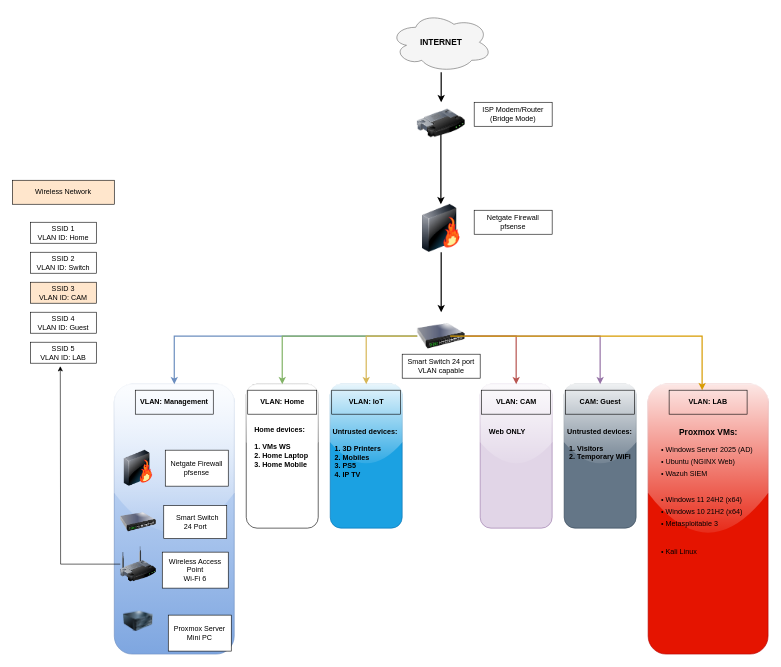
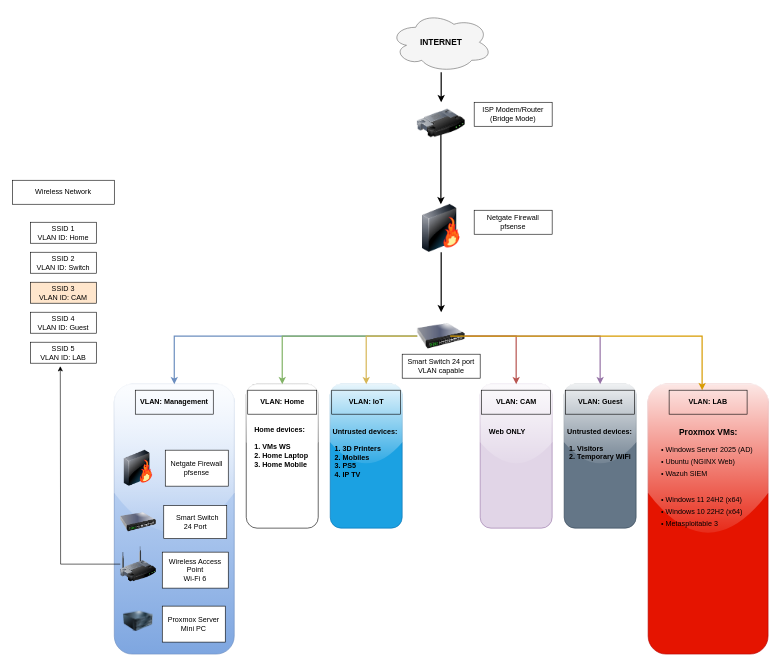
(63, 192) -> (63, 192)
(601, 402) -> (601, 402)
(696, 512) -> (696, 512)
(714, 552) -> none
(200, 633) -> (194, 624)
